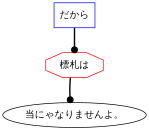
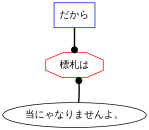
(70, 87) -> (79, 93)
